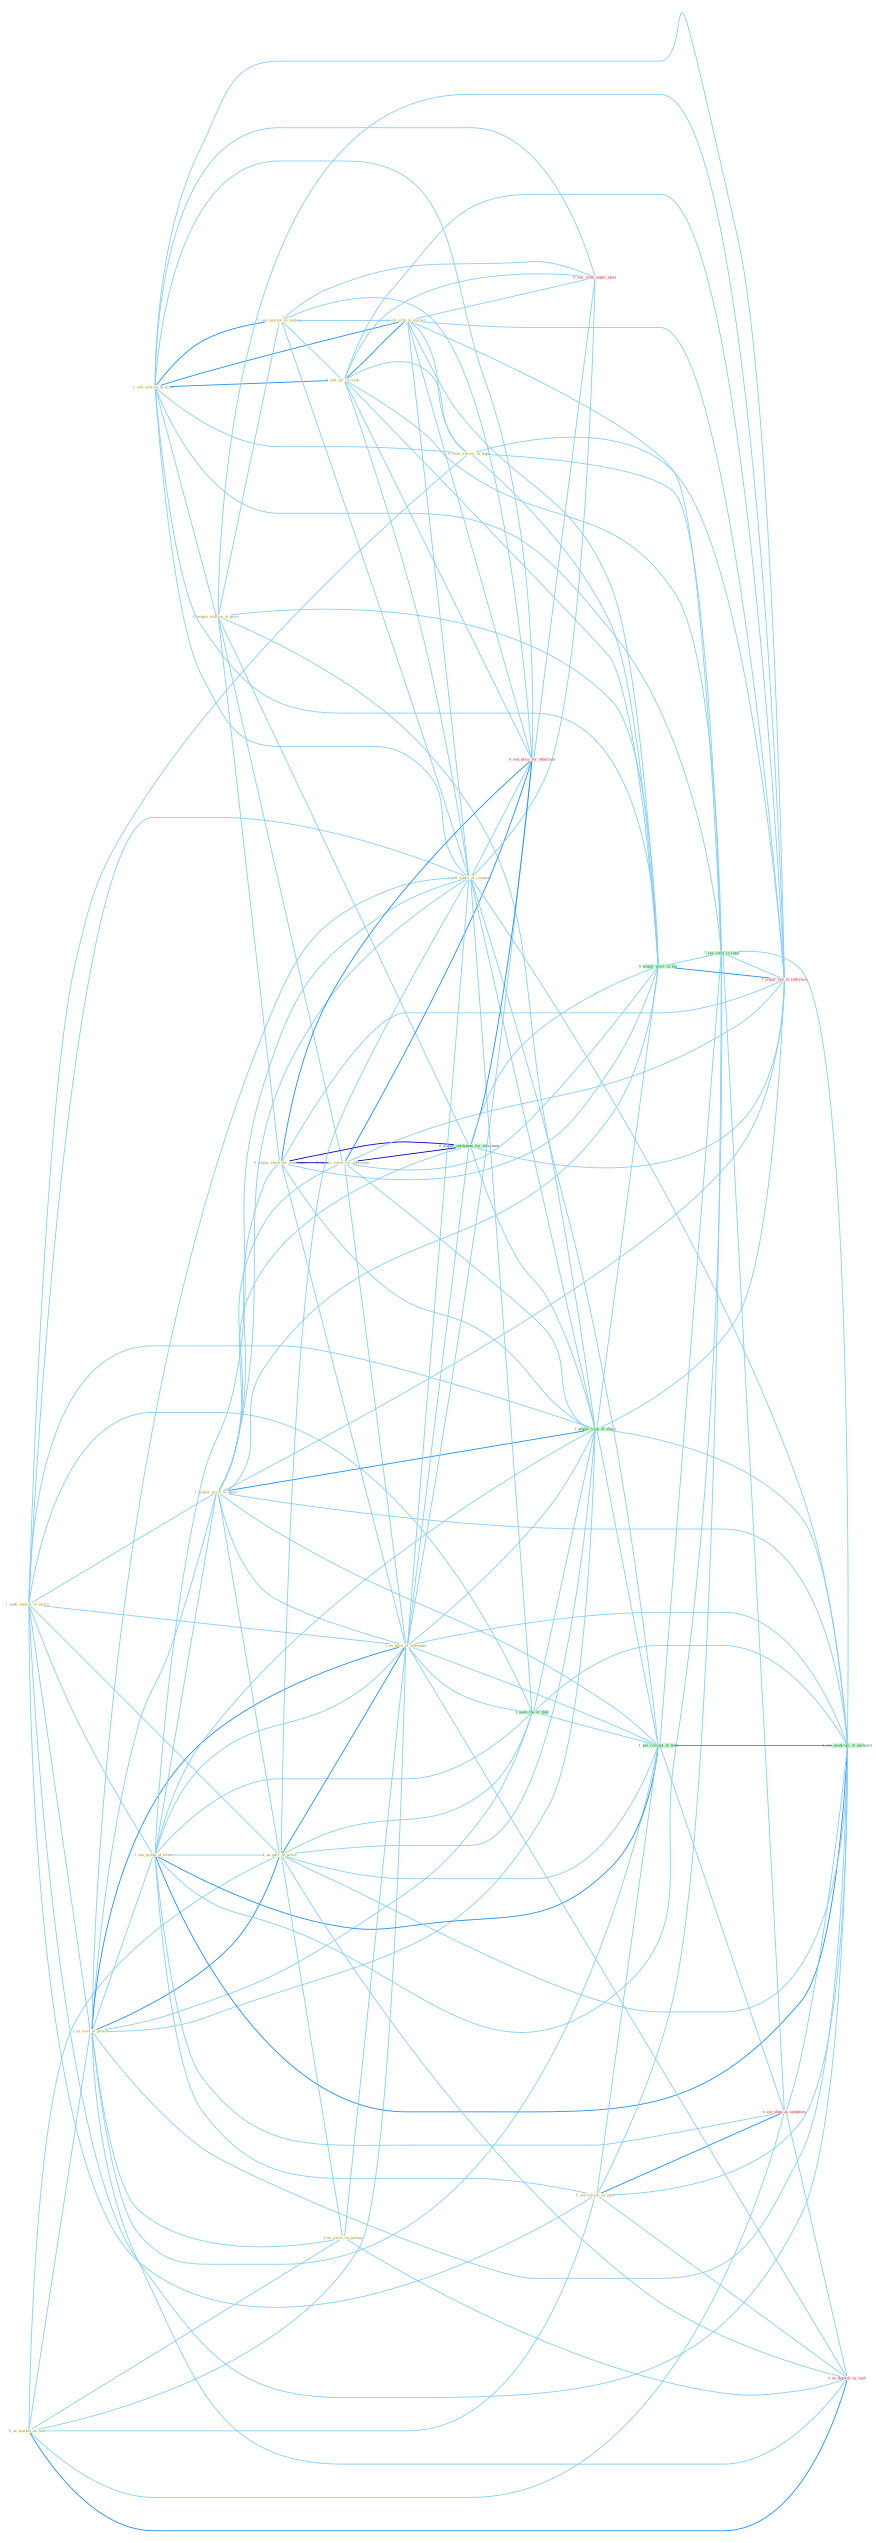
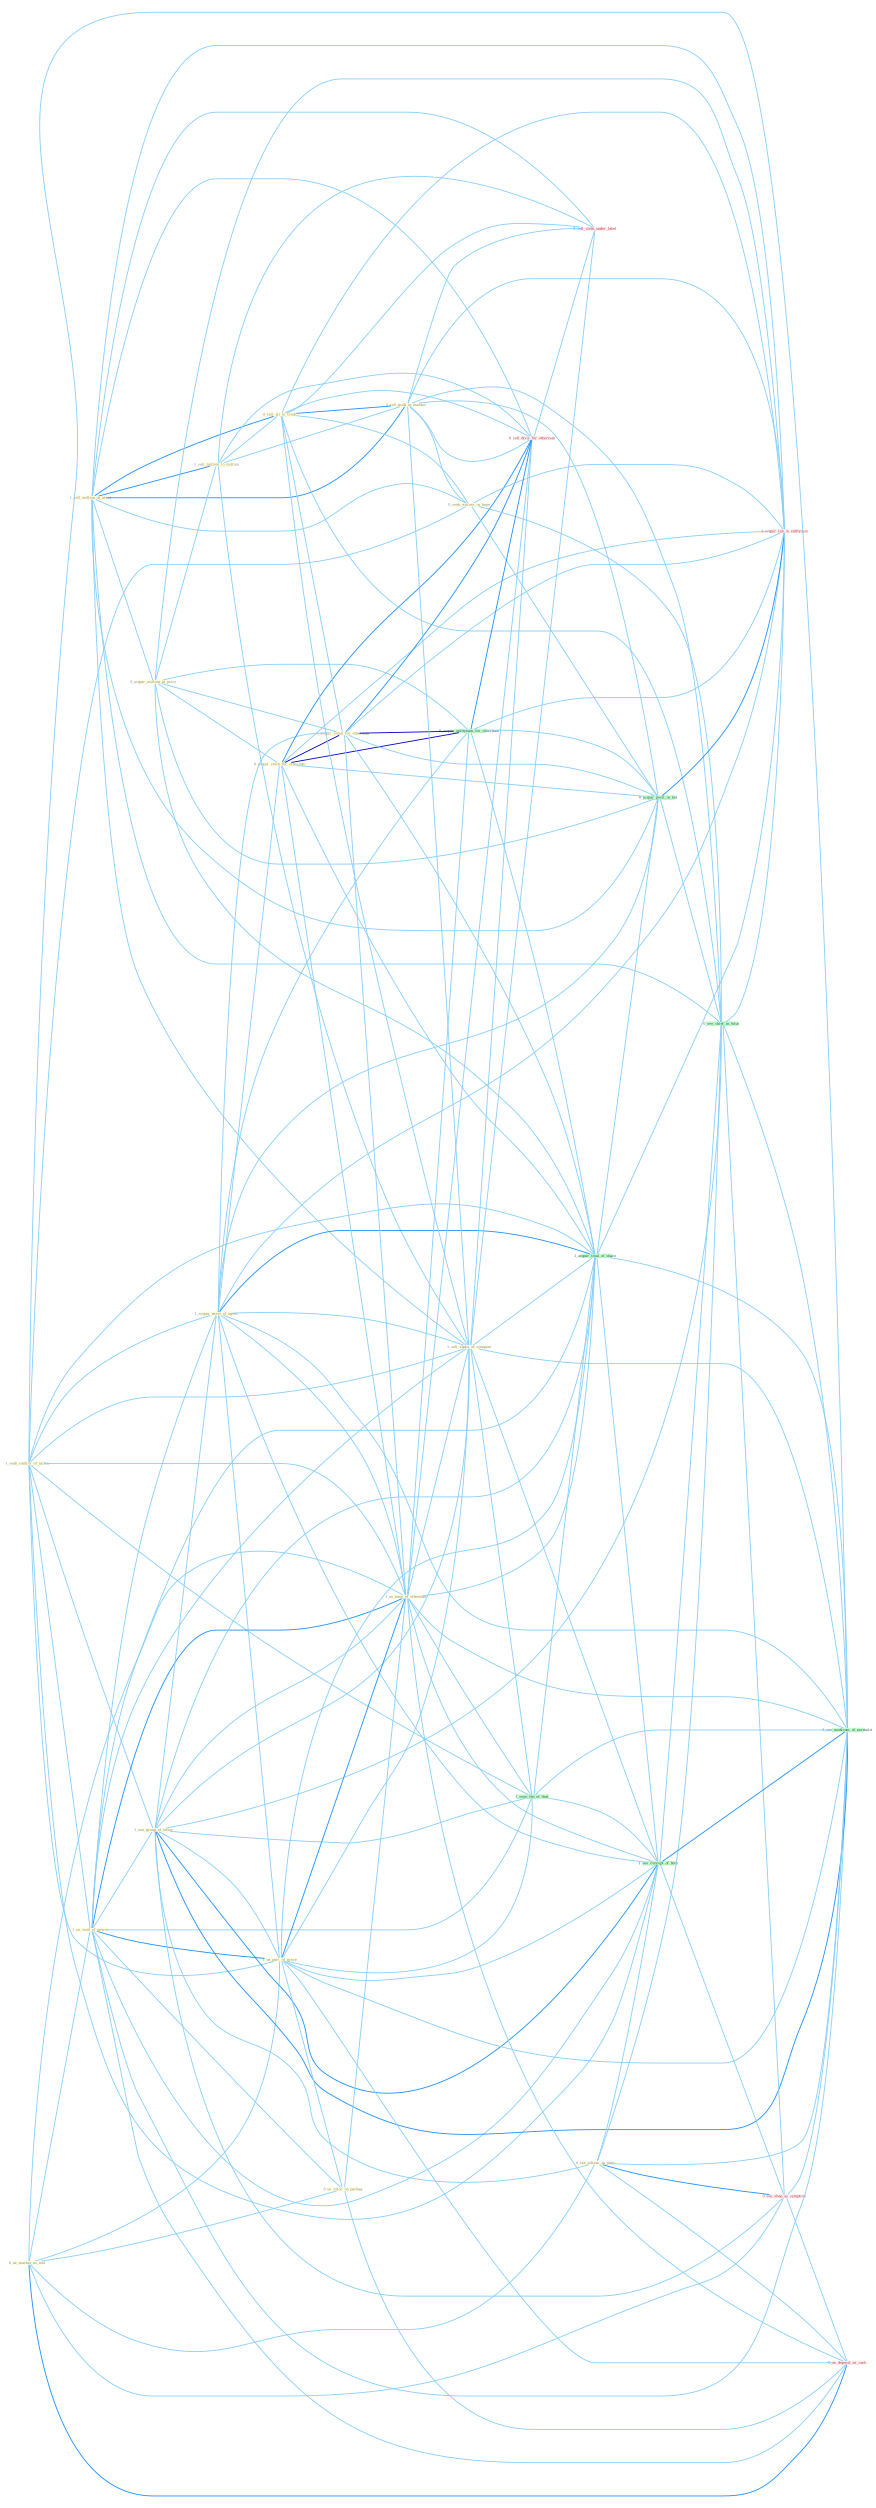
(587, 632) -> (312, 574)
(722, 953) -> (722, 1024)
(93, 2180) -> (161, 2151)
